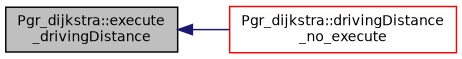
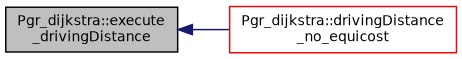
(343, 30) -> (343, 30)
